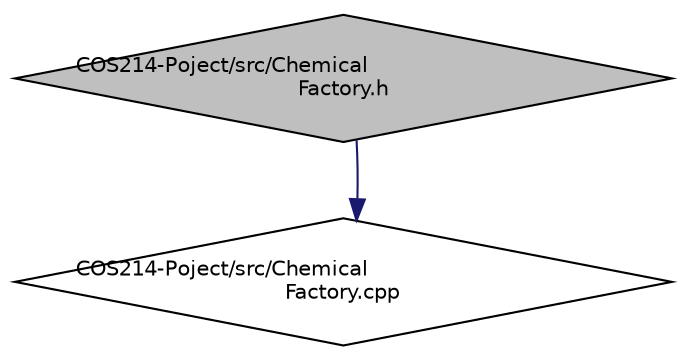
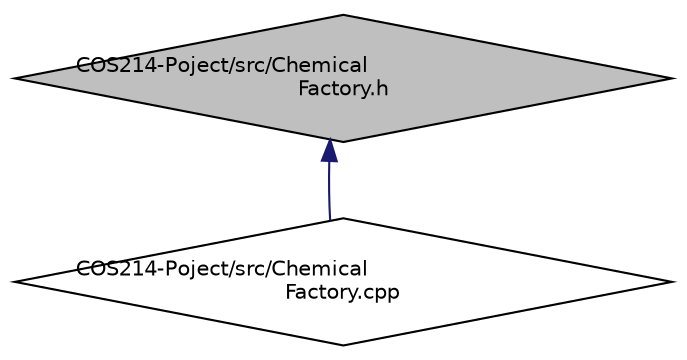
(358, 169) -> (329, 191)
